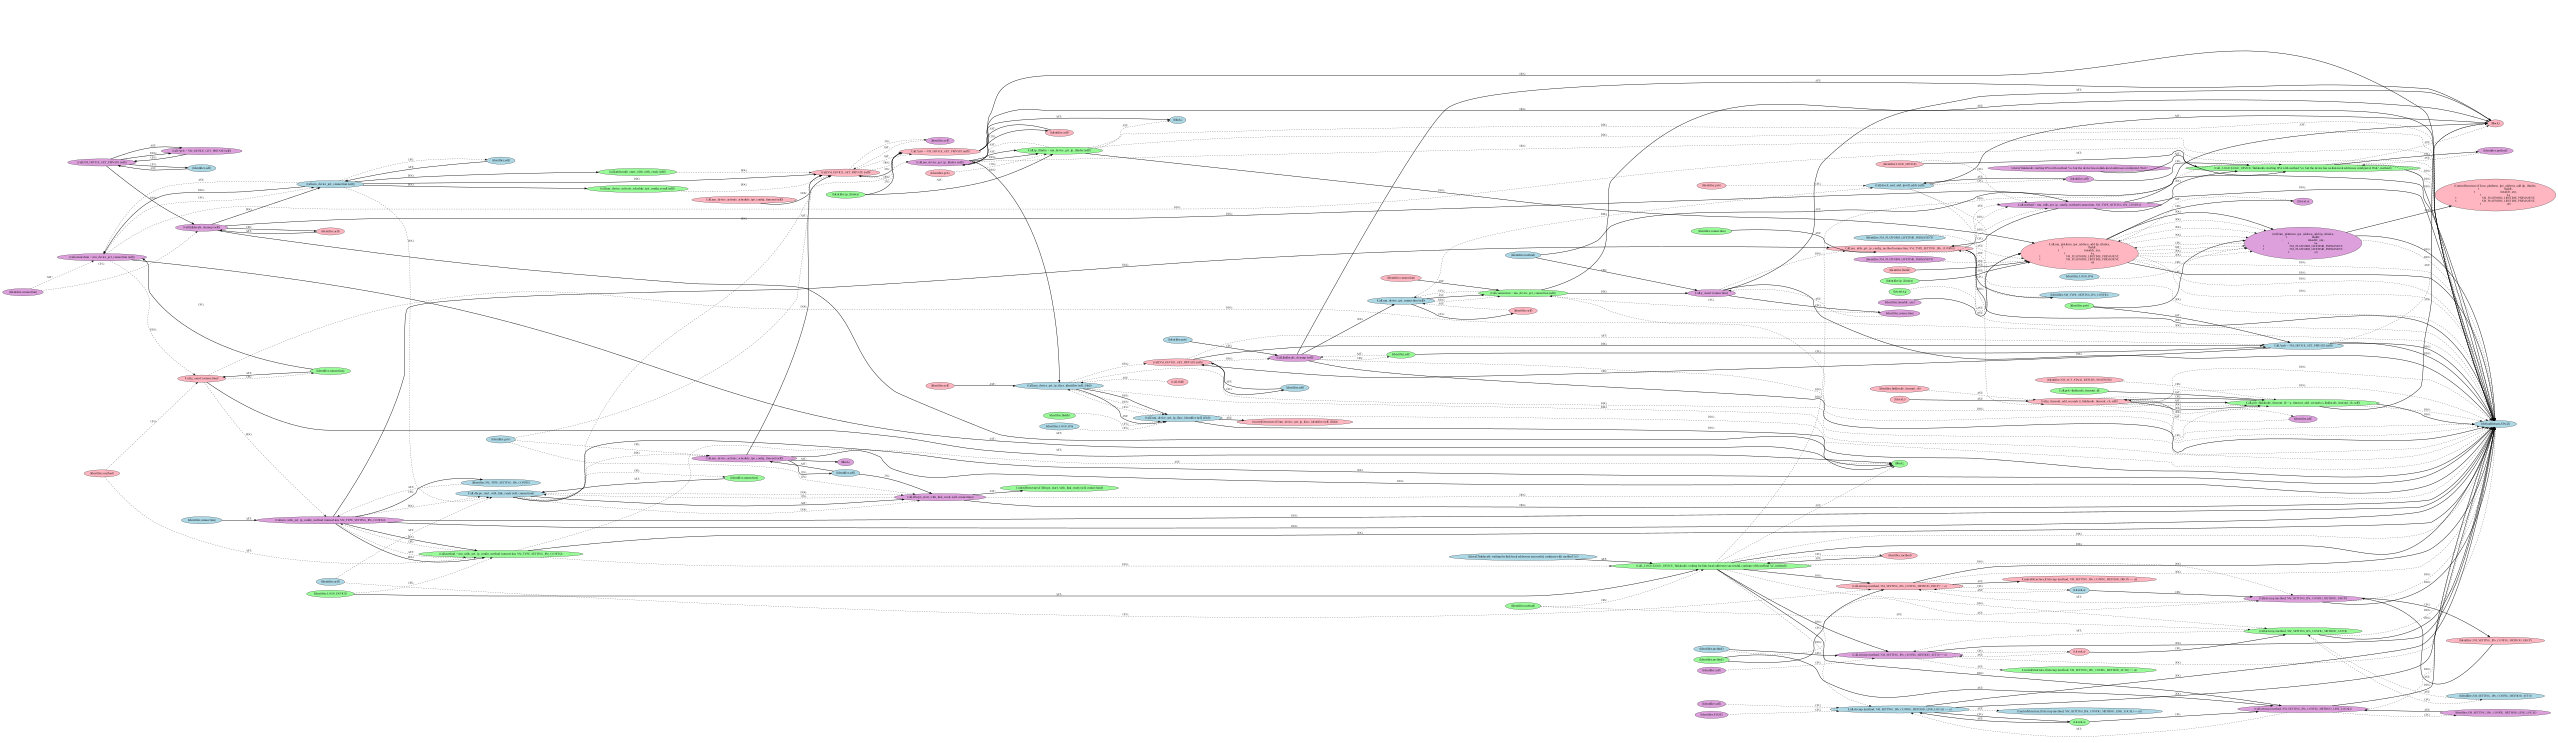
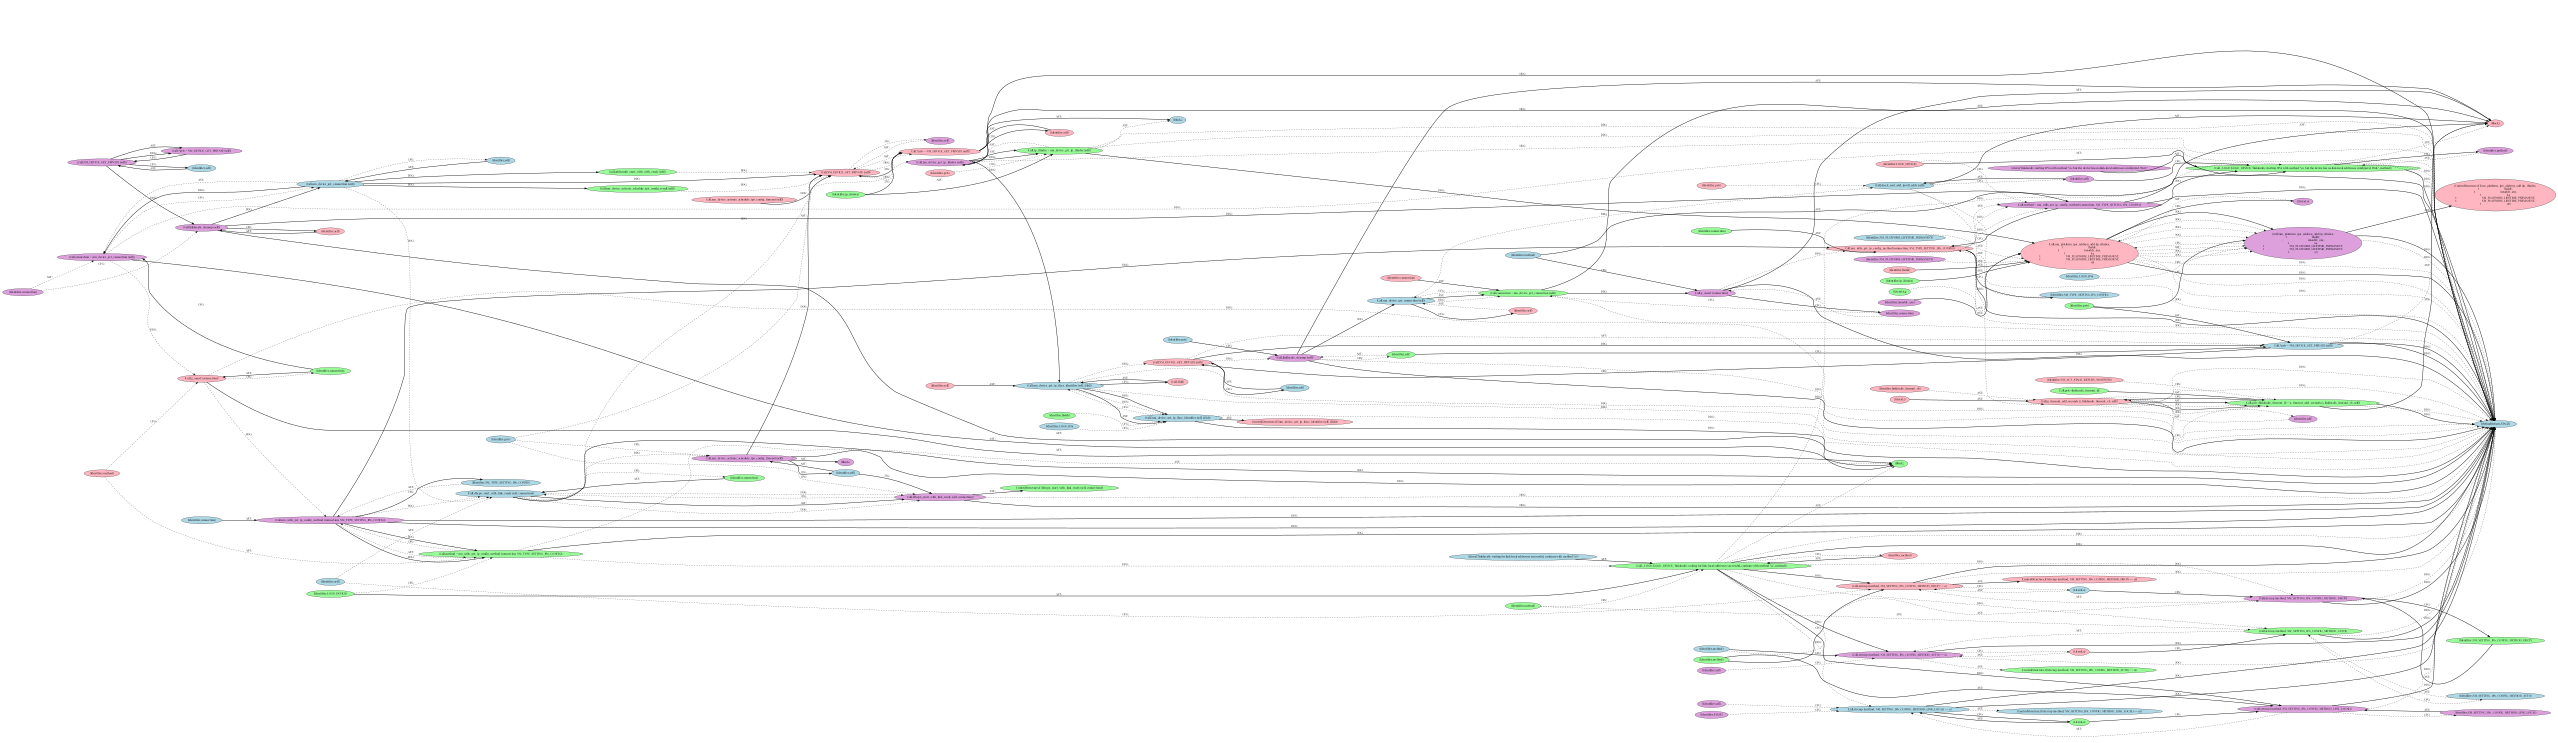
(1125, 380) -> (1125, 380)
none -> (1133, 383)
(2495, 641) -> (2495, 641)
